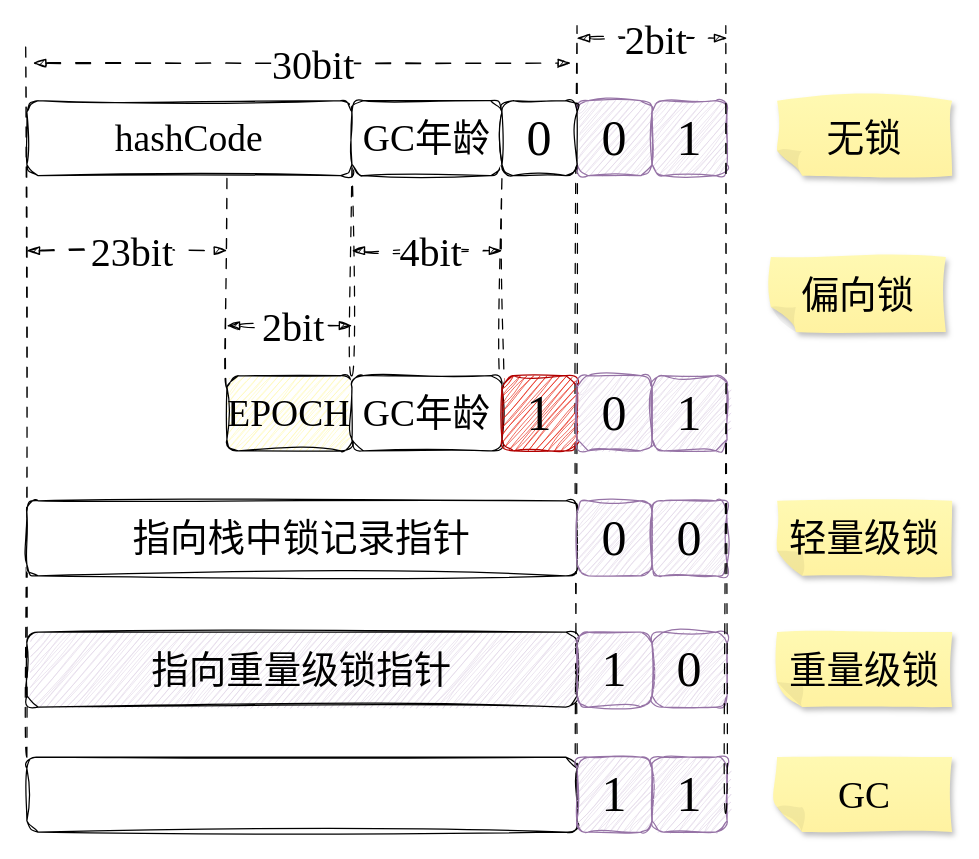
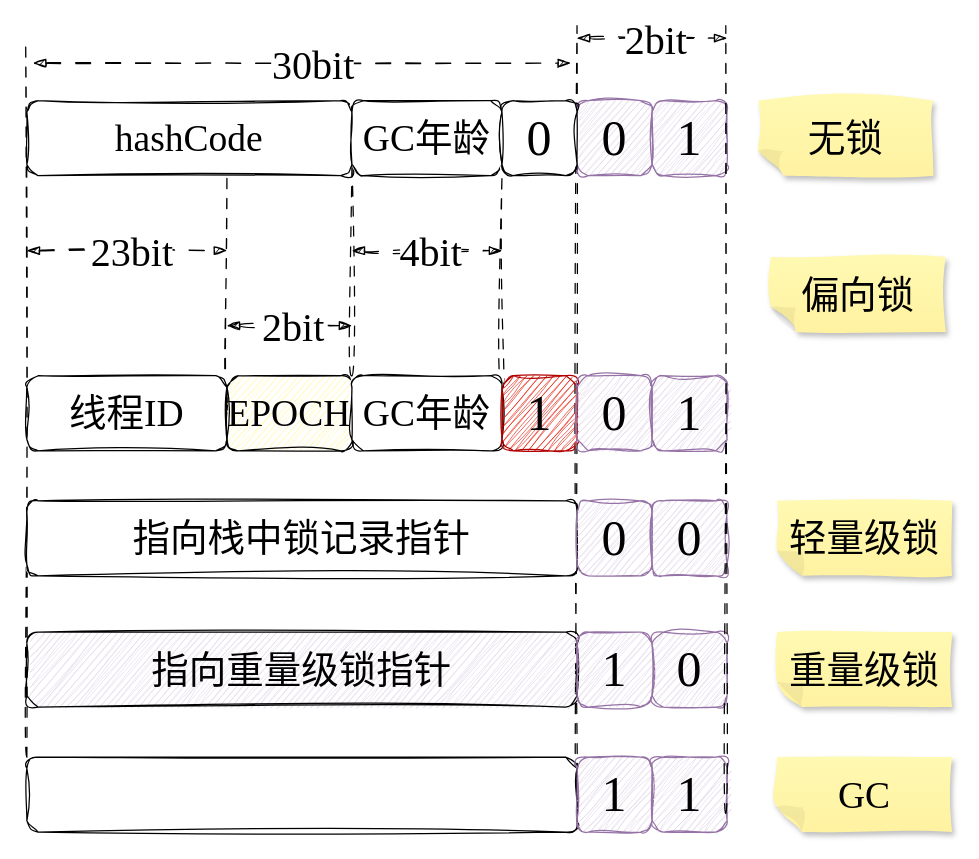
(864, 138) -> (846, 138)
none -> (127, 413)
